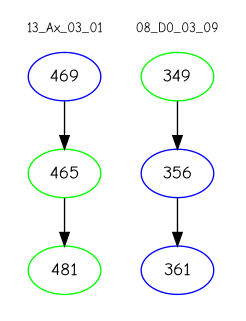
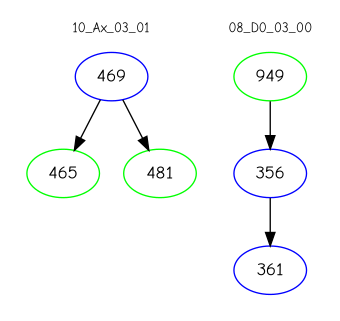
(65, 29) -> (112, 29)
(177, 29) -> (271, 29)
(177, 77) -> (270, 77)
(65, 215) -> (133, 119)
